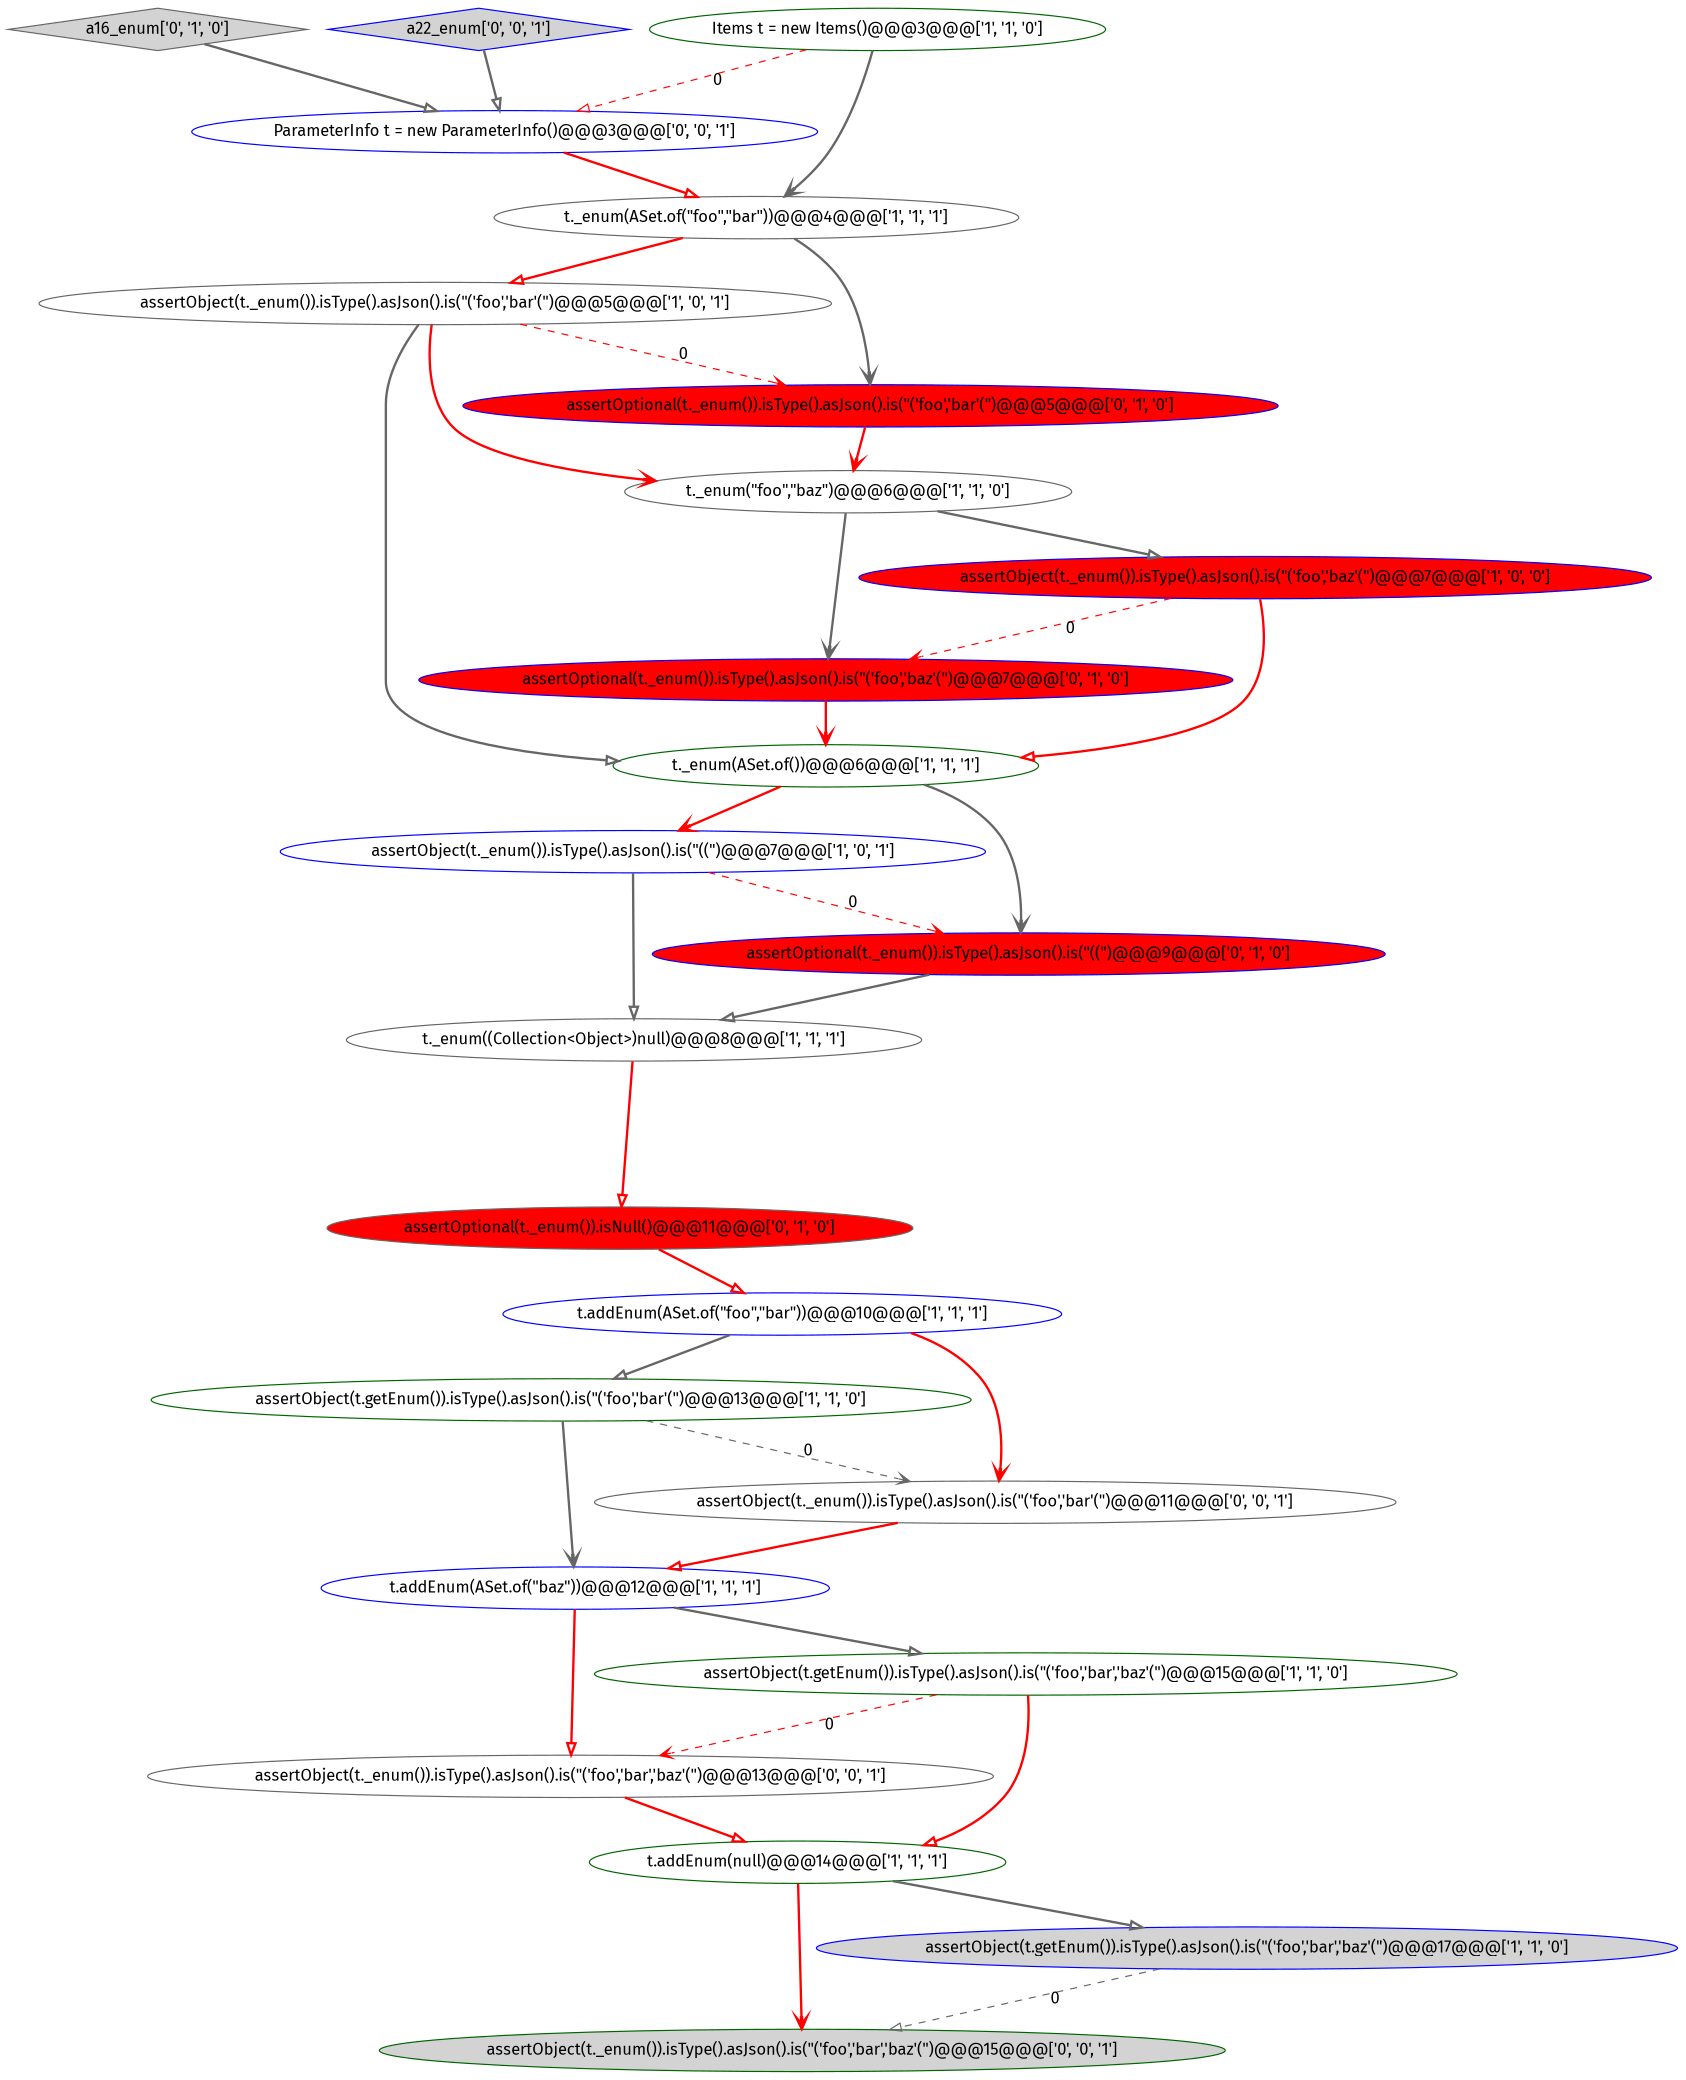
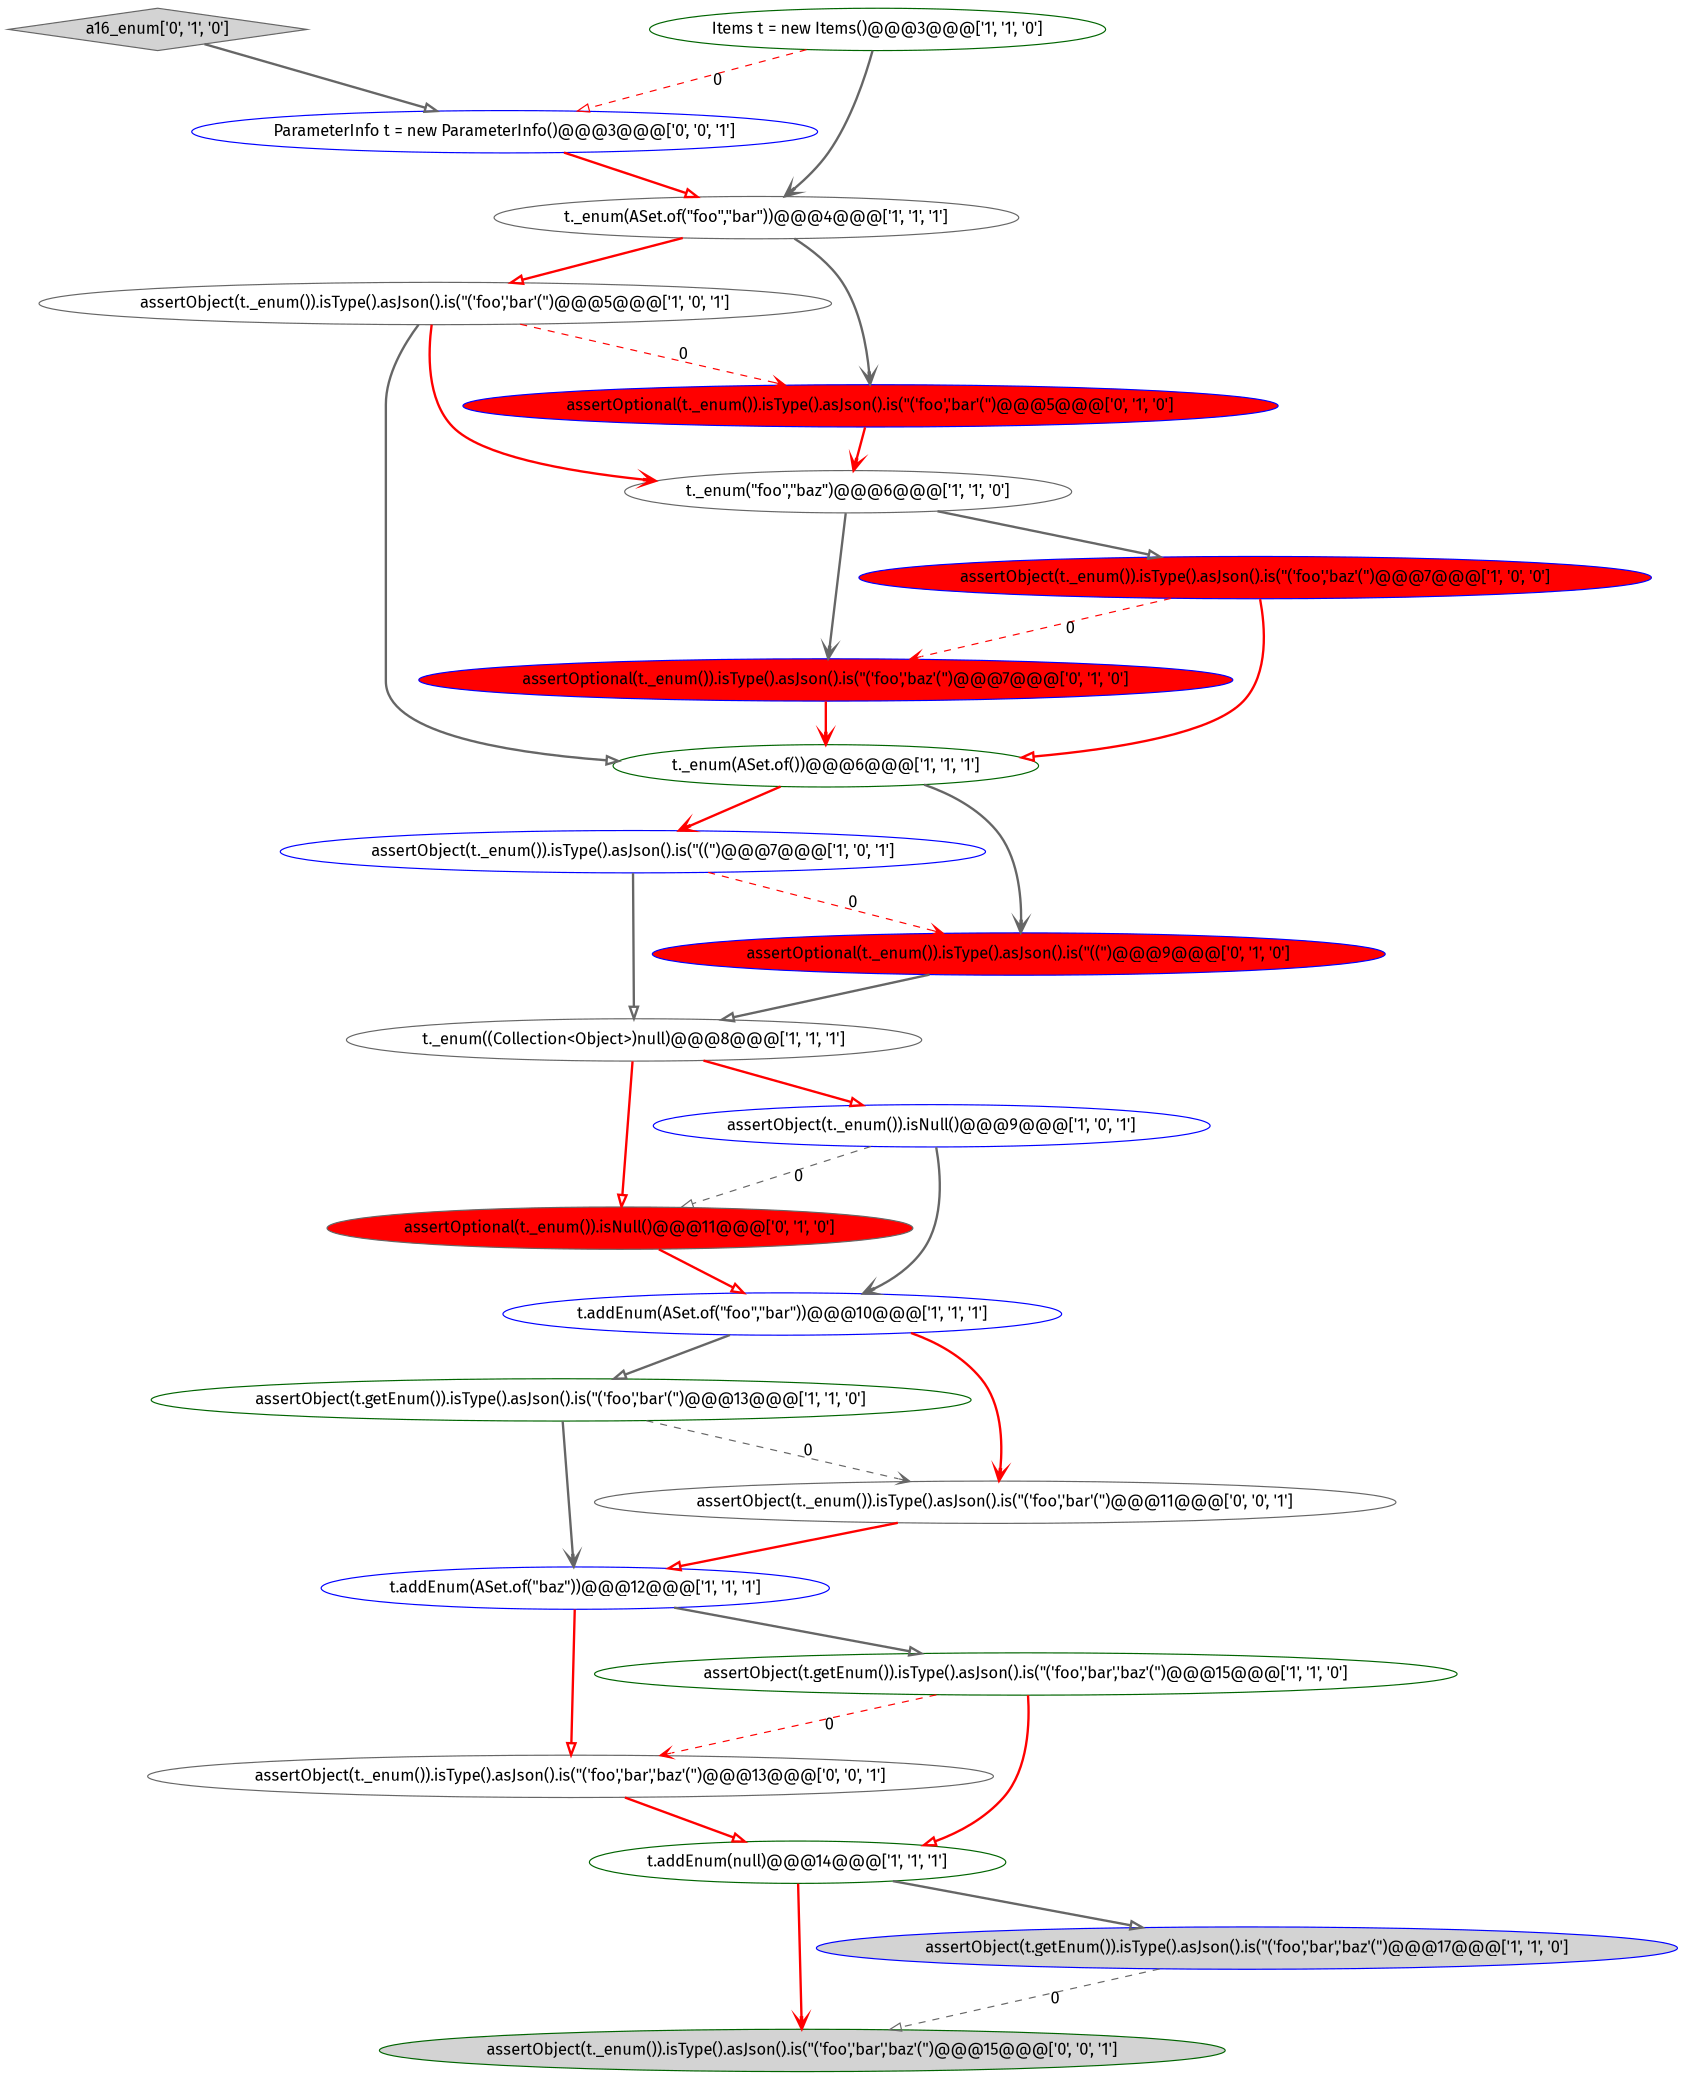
(479, 29) -> none
none -> (932, 1126)
